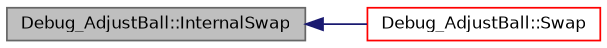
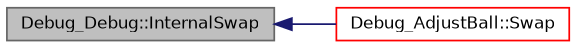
(156, 24) -> (141, 24)
